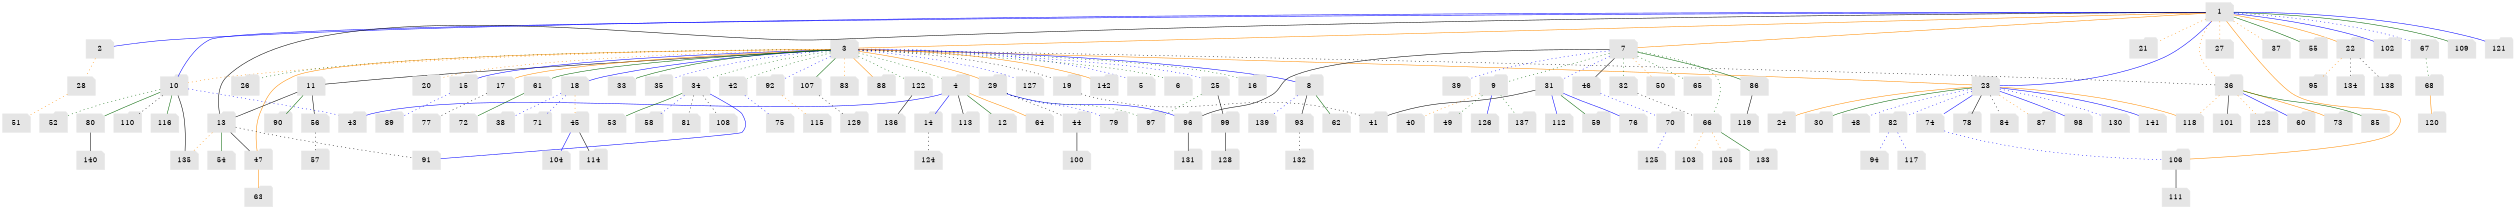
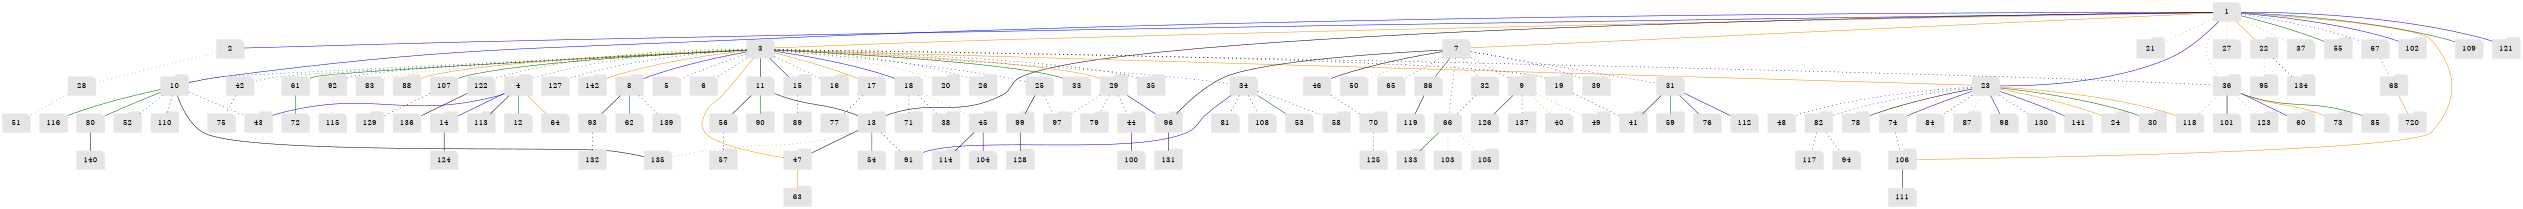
(509, 57) -> (467, 64)
(2388, 86) -> none
(1471, 105) -> (1559, 105)
(2432, 123) -> (2413, 123)
(929, 142) -> (444, 142)
